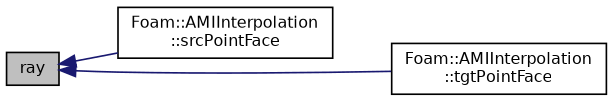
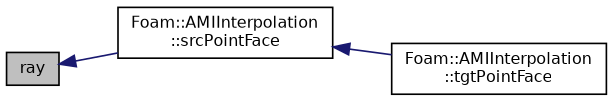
(233, 73) -> (371, 52)
